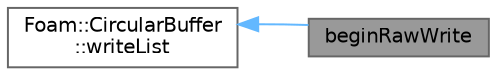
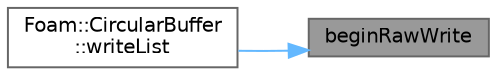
(283, 24) -> (264, 51)
